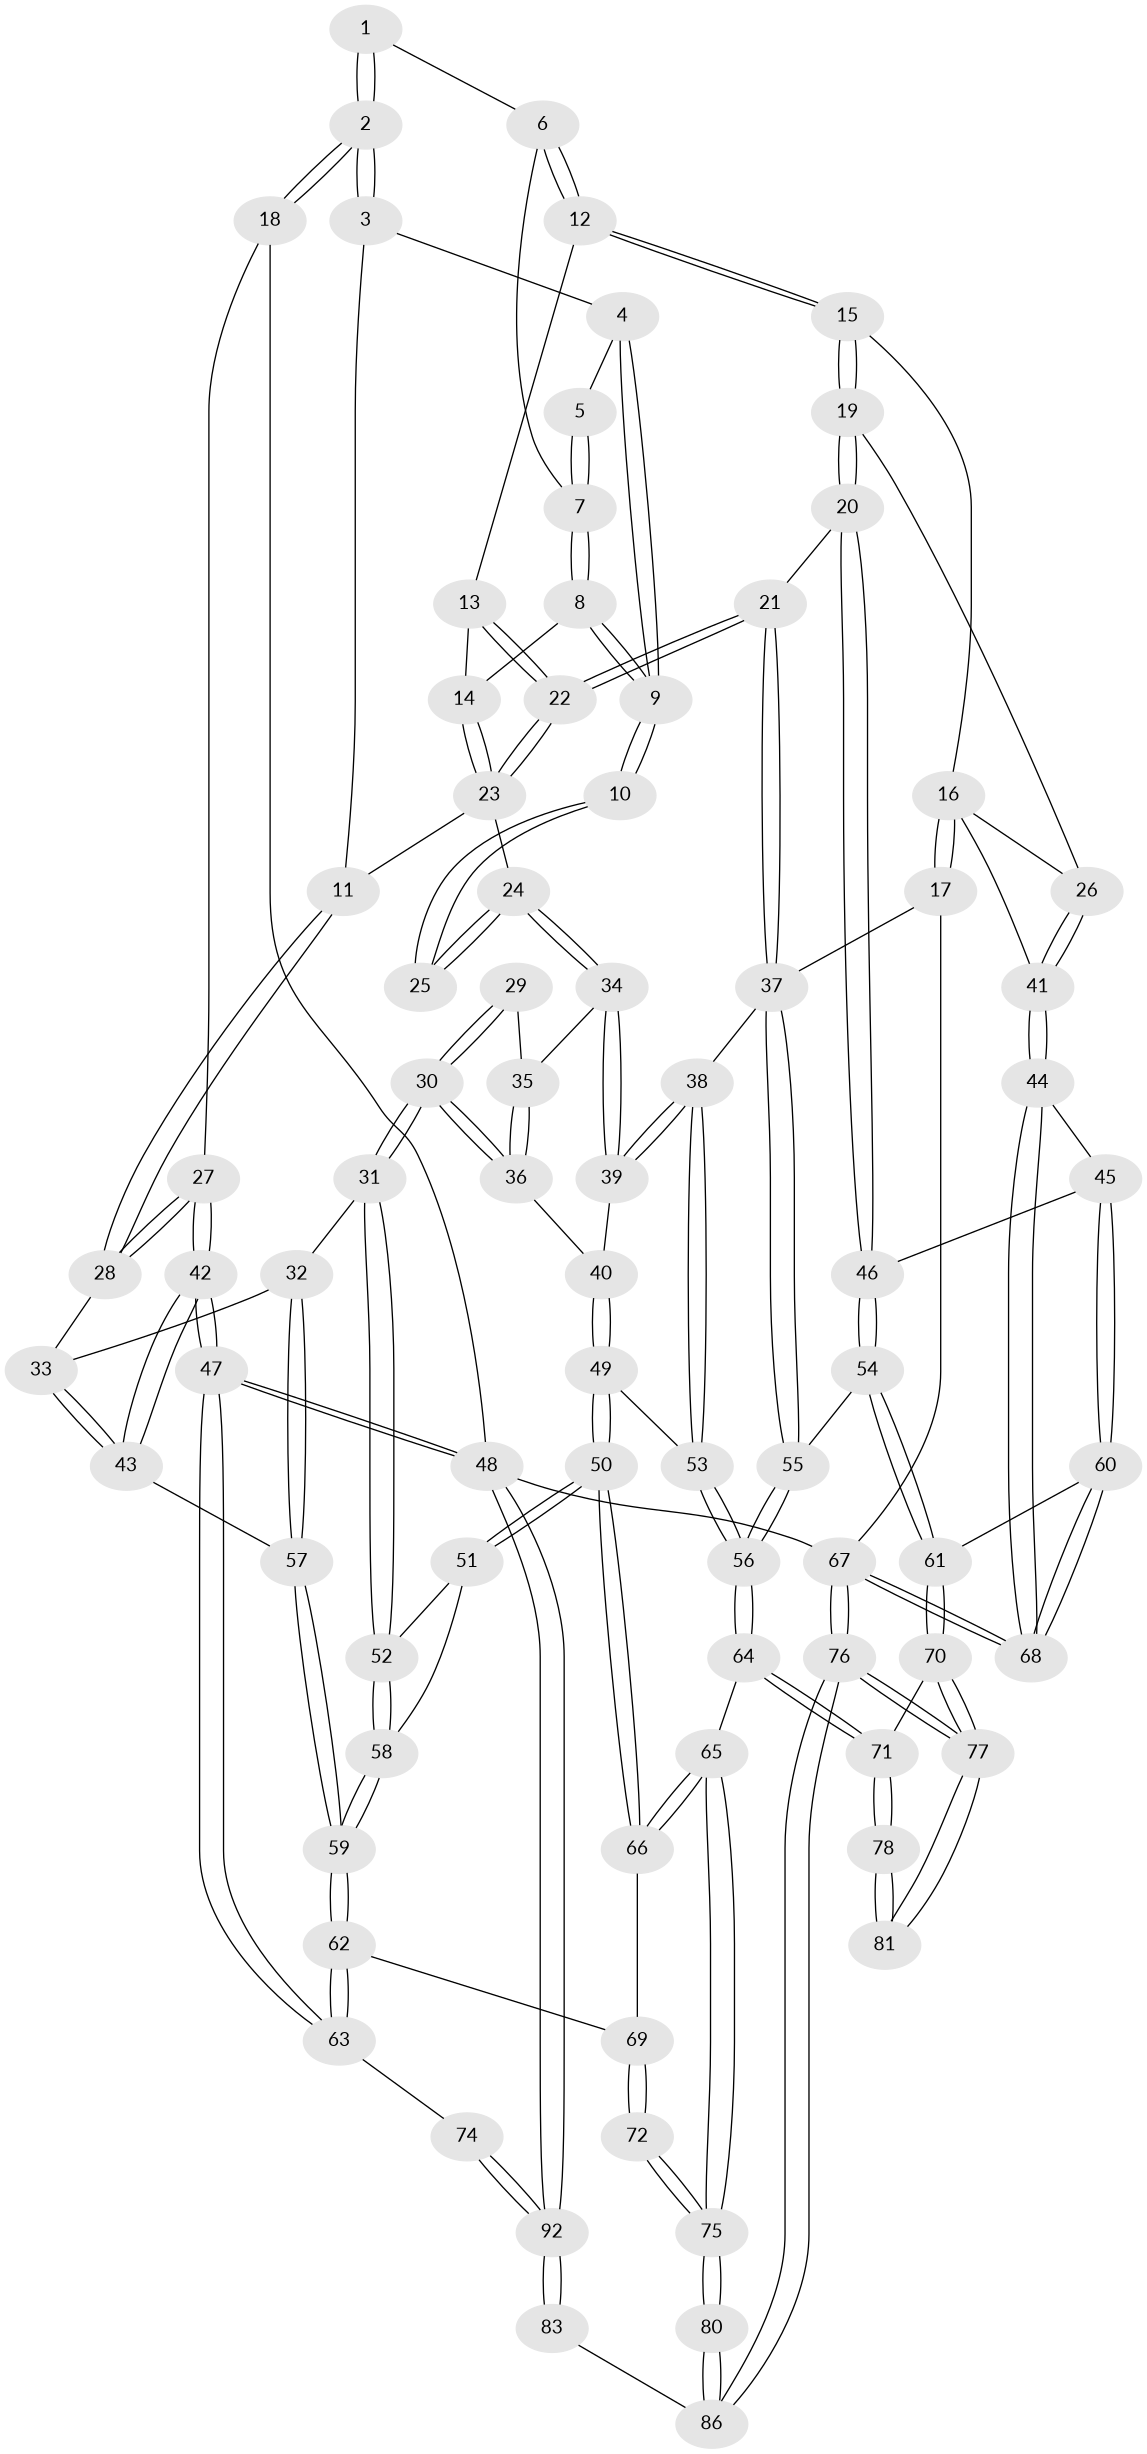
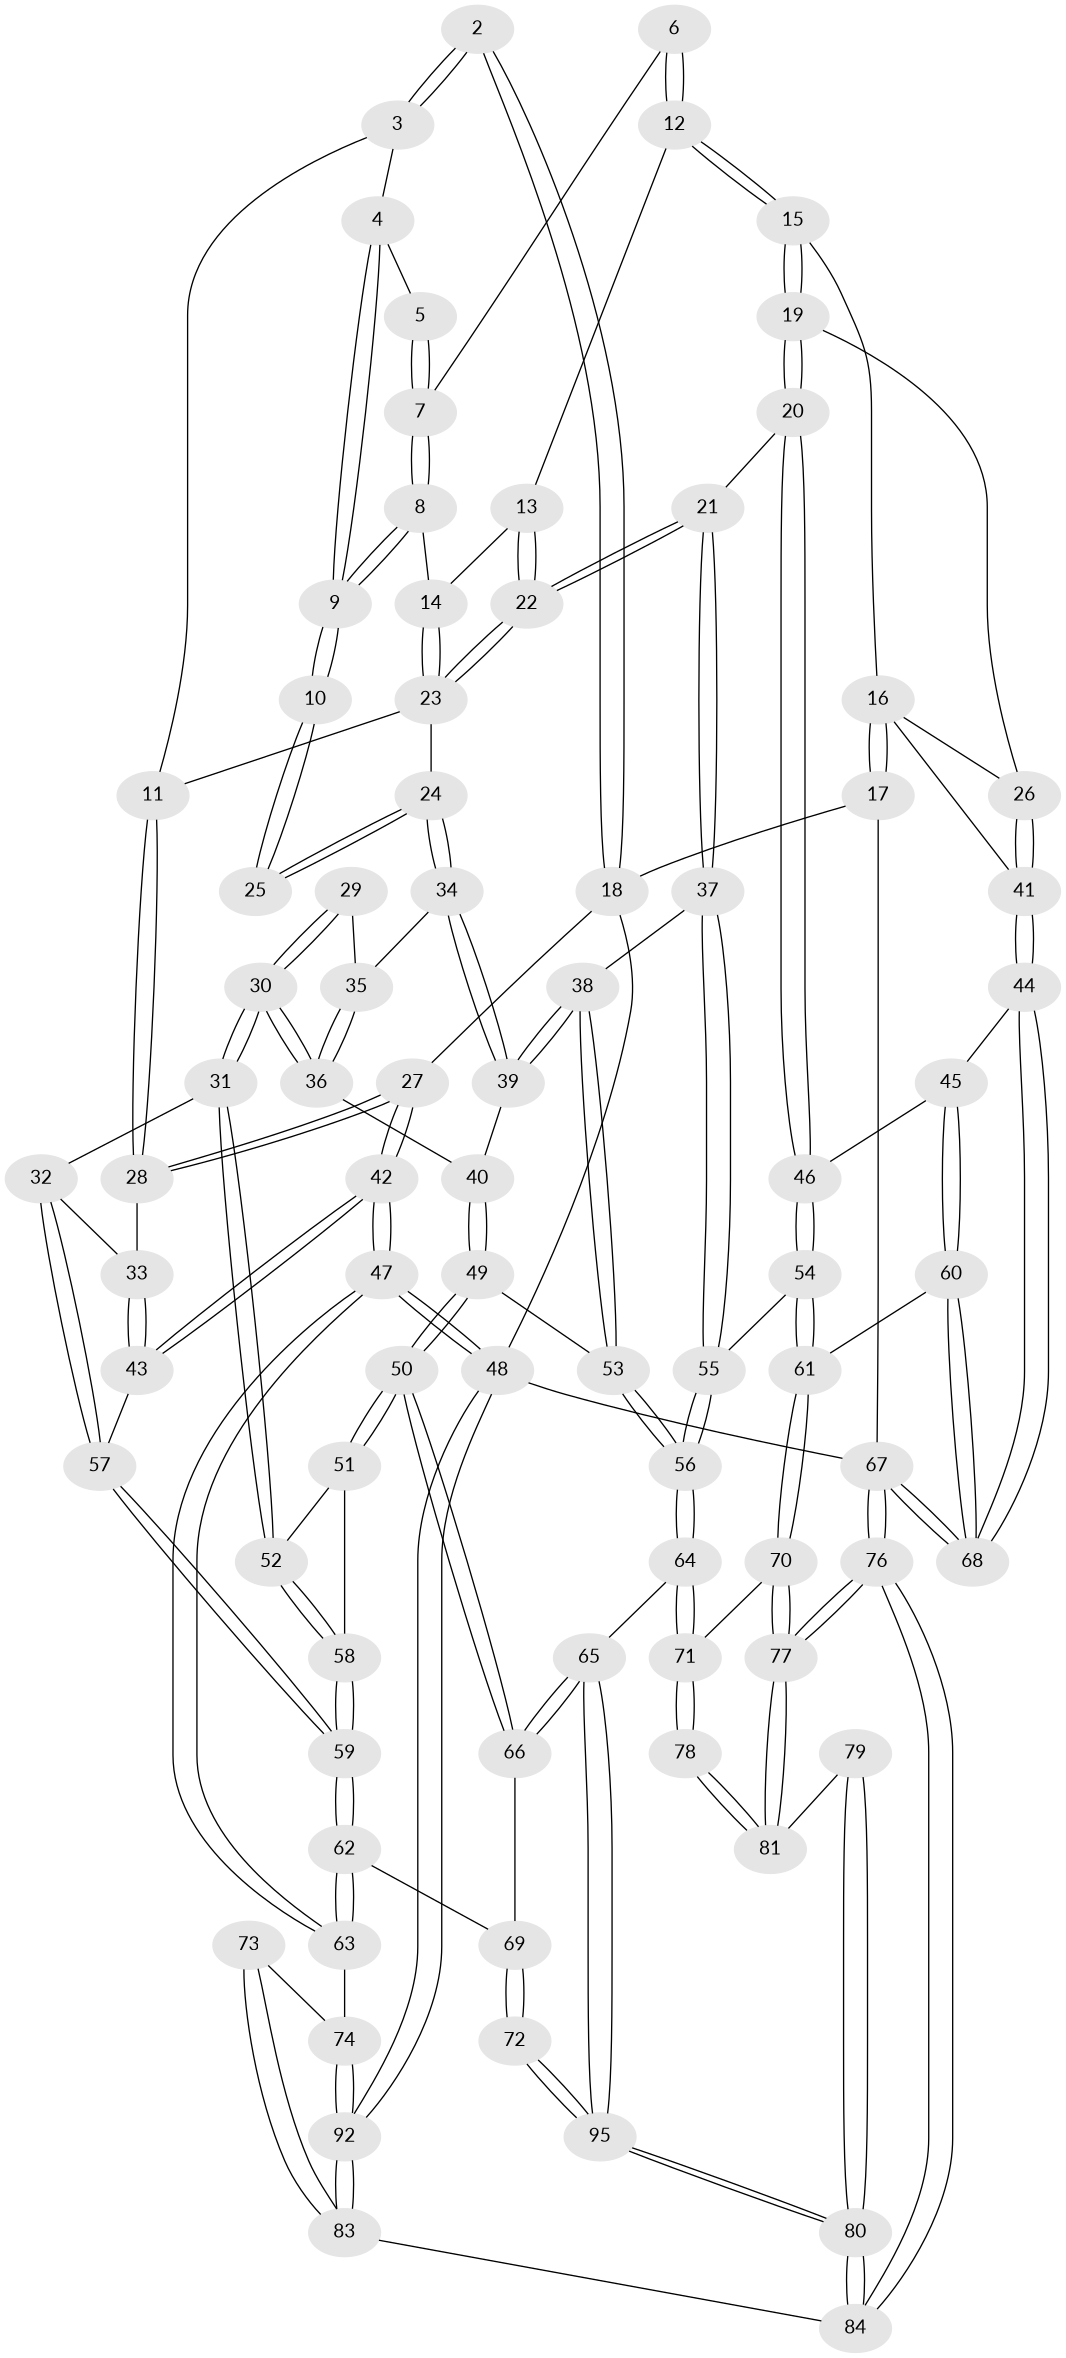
(366, 29) -> none
(856, 939) -> (742, 838)
none -> (856, 1754)
none -> (249, 1945)
(712, 2233) -> (600, 2137)
(712, 2424) -> (856, 2328)
